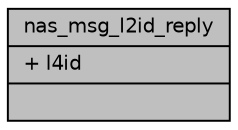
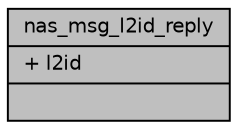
(53, 64) -> (53, 64)
